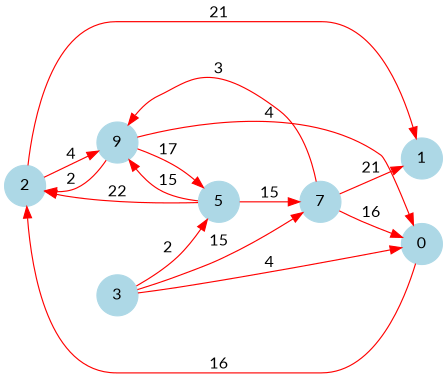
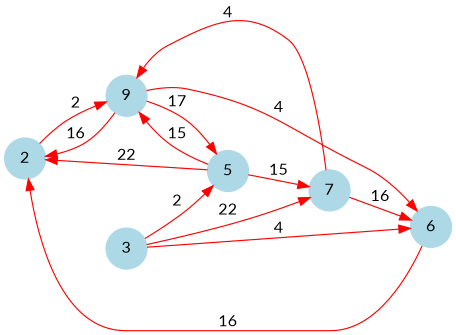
(219, 69) -> (228, 13)
(71, 155) -> (76, 103)
(422, 158) -> none
(71, 180) -> (76, 134)
(219, 241) -> (228, 210)
(422, 244) -> (431, 227)
